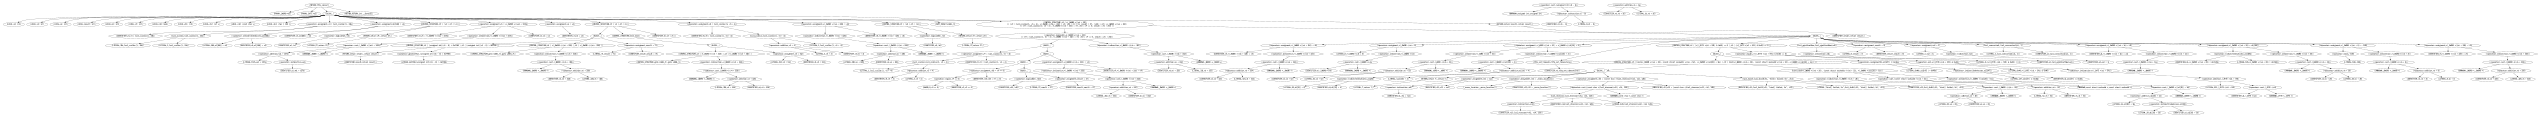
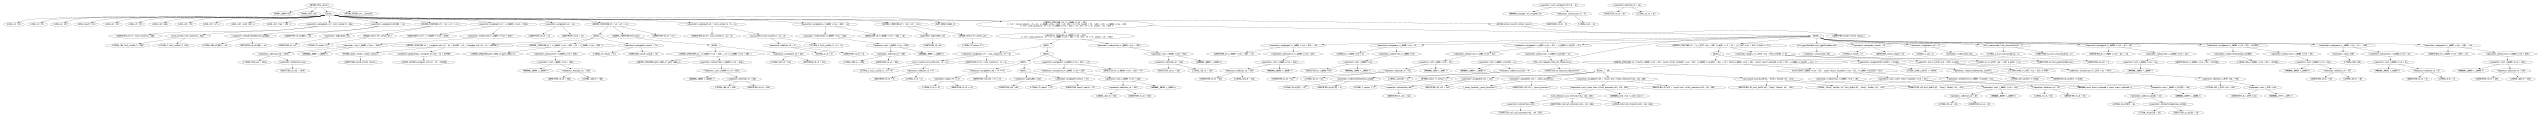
(521, 30) -> (550, 30)
(1523, 58) -> (1550, 58)
(931, 88) -> (931, 88)
